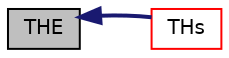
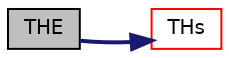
(126, 16) -> (106, 42)
